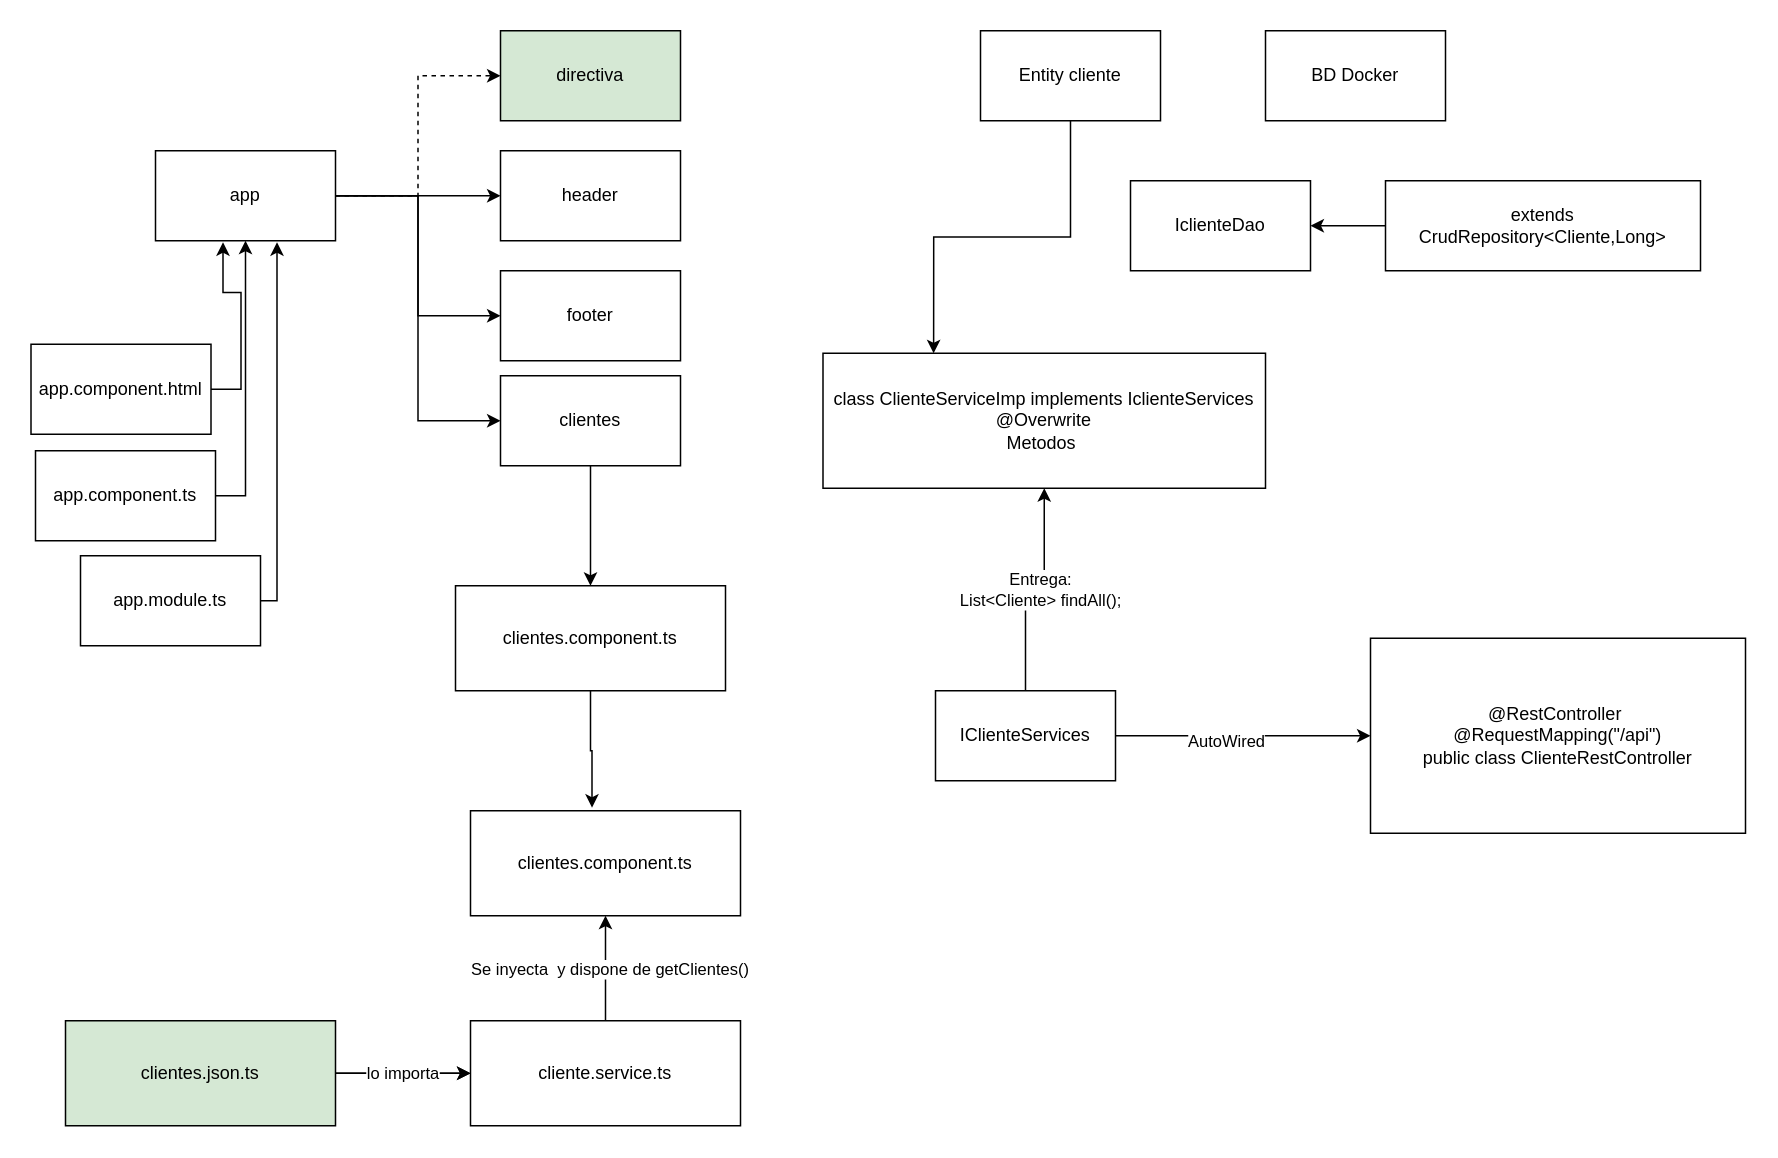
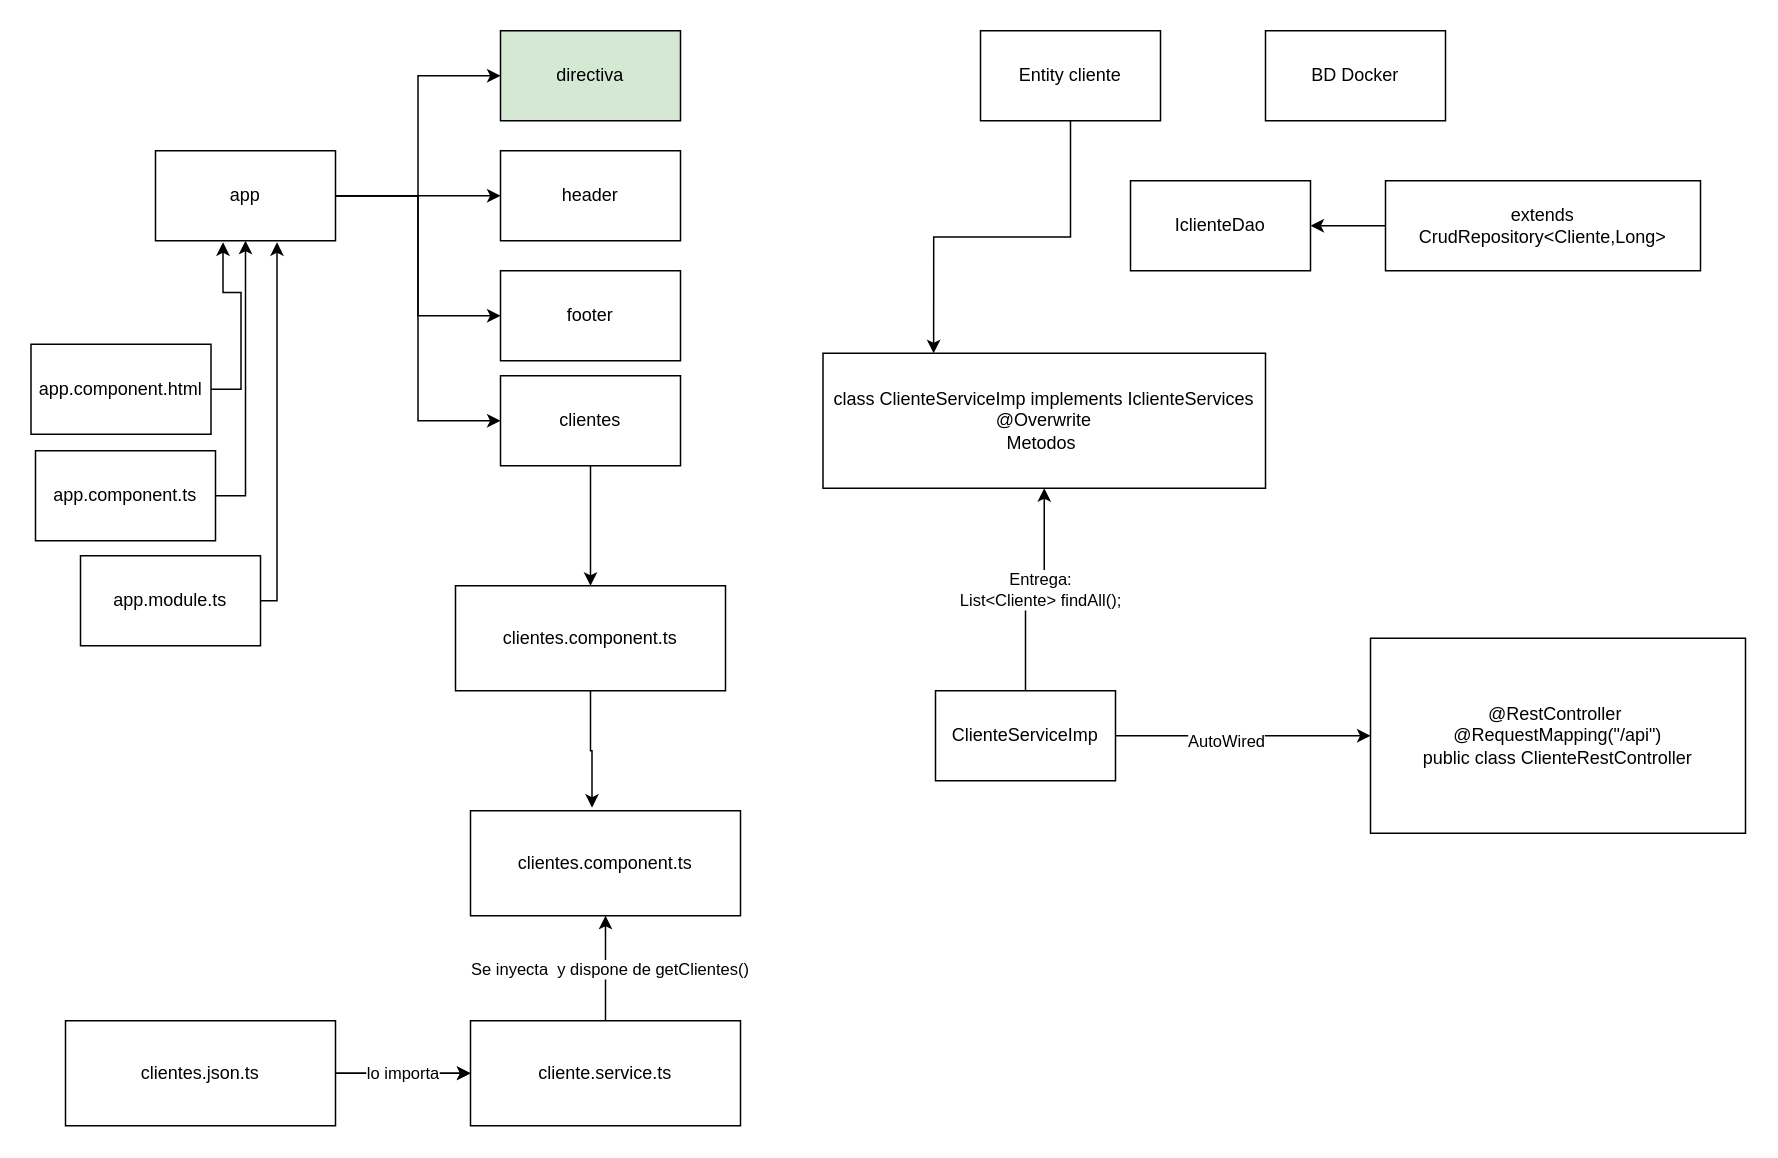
(418, 101) -> (418, 101)
(1025, 736) -> (1025, 736)
(200, 1073) -> (200, 1073)
